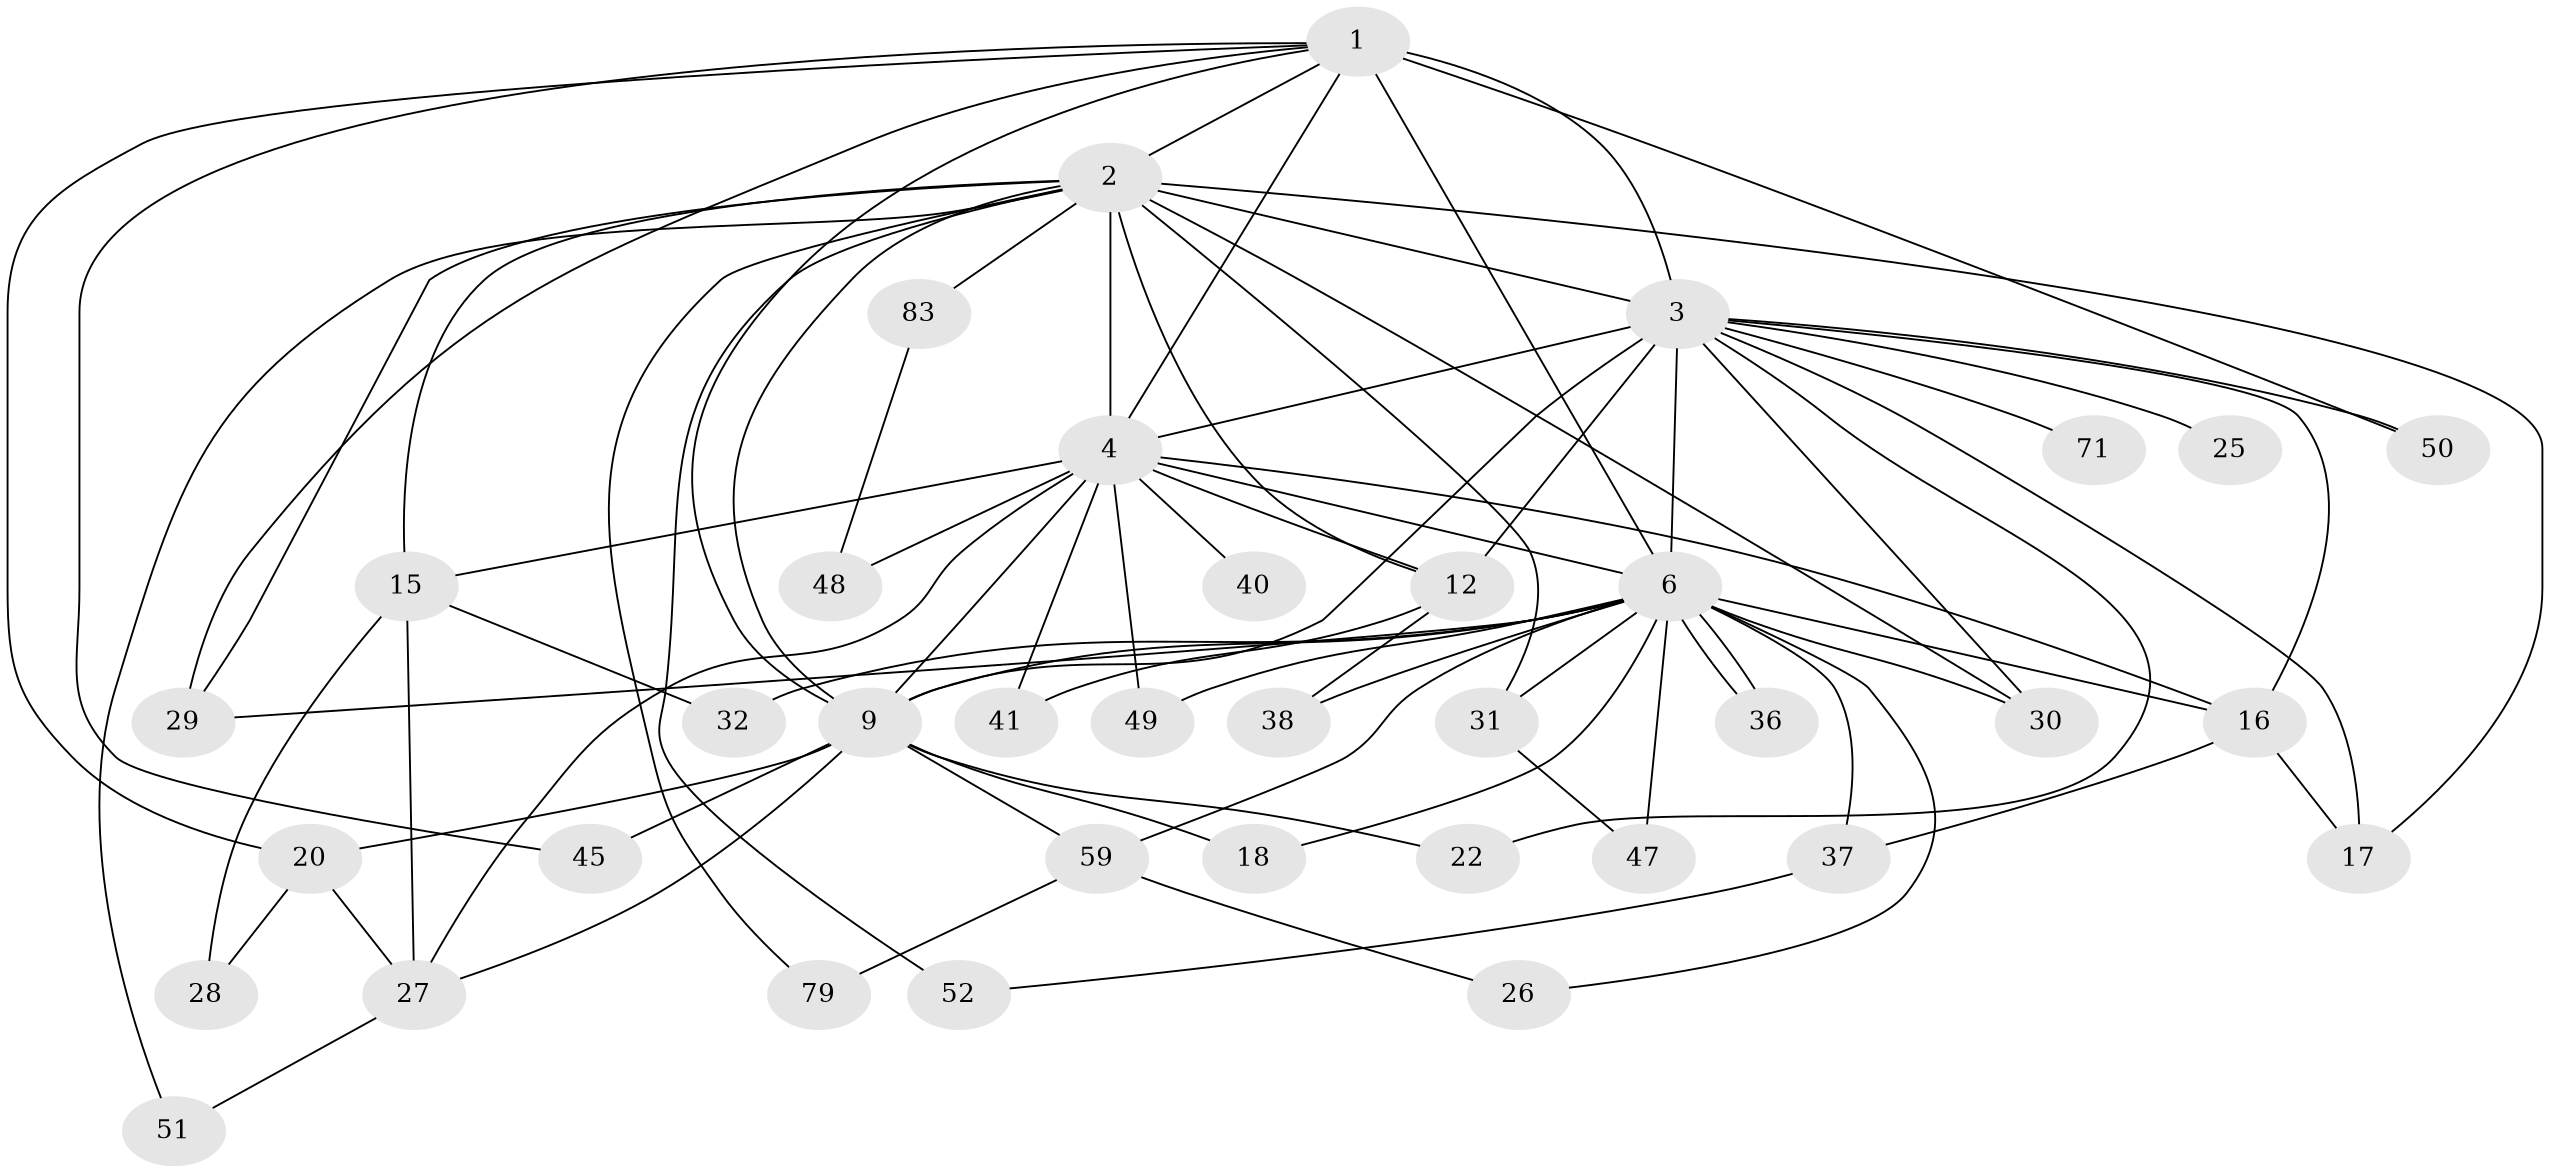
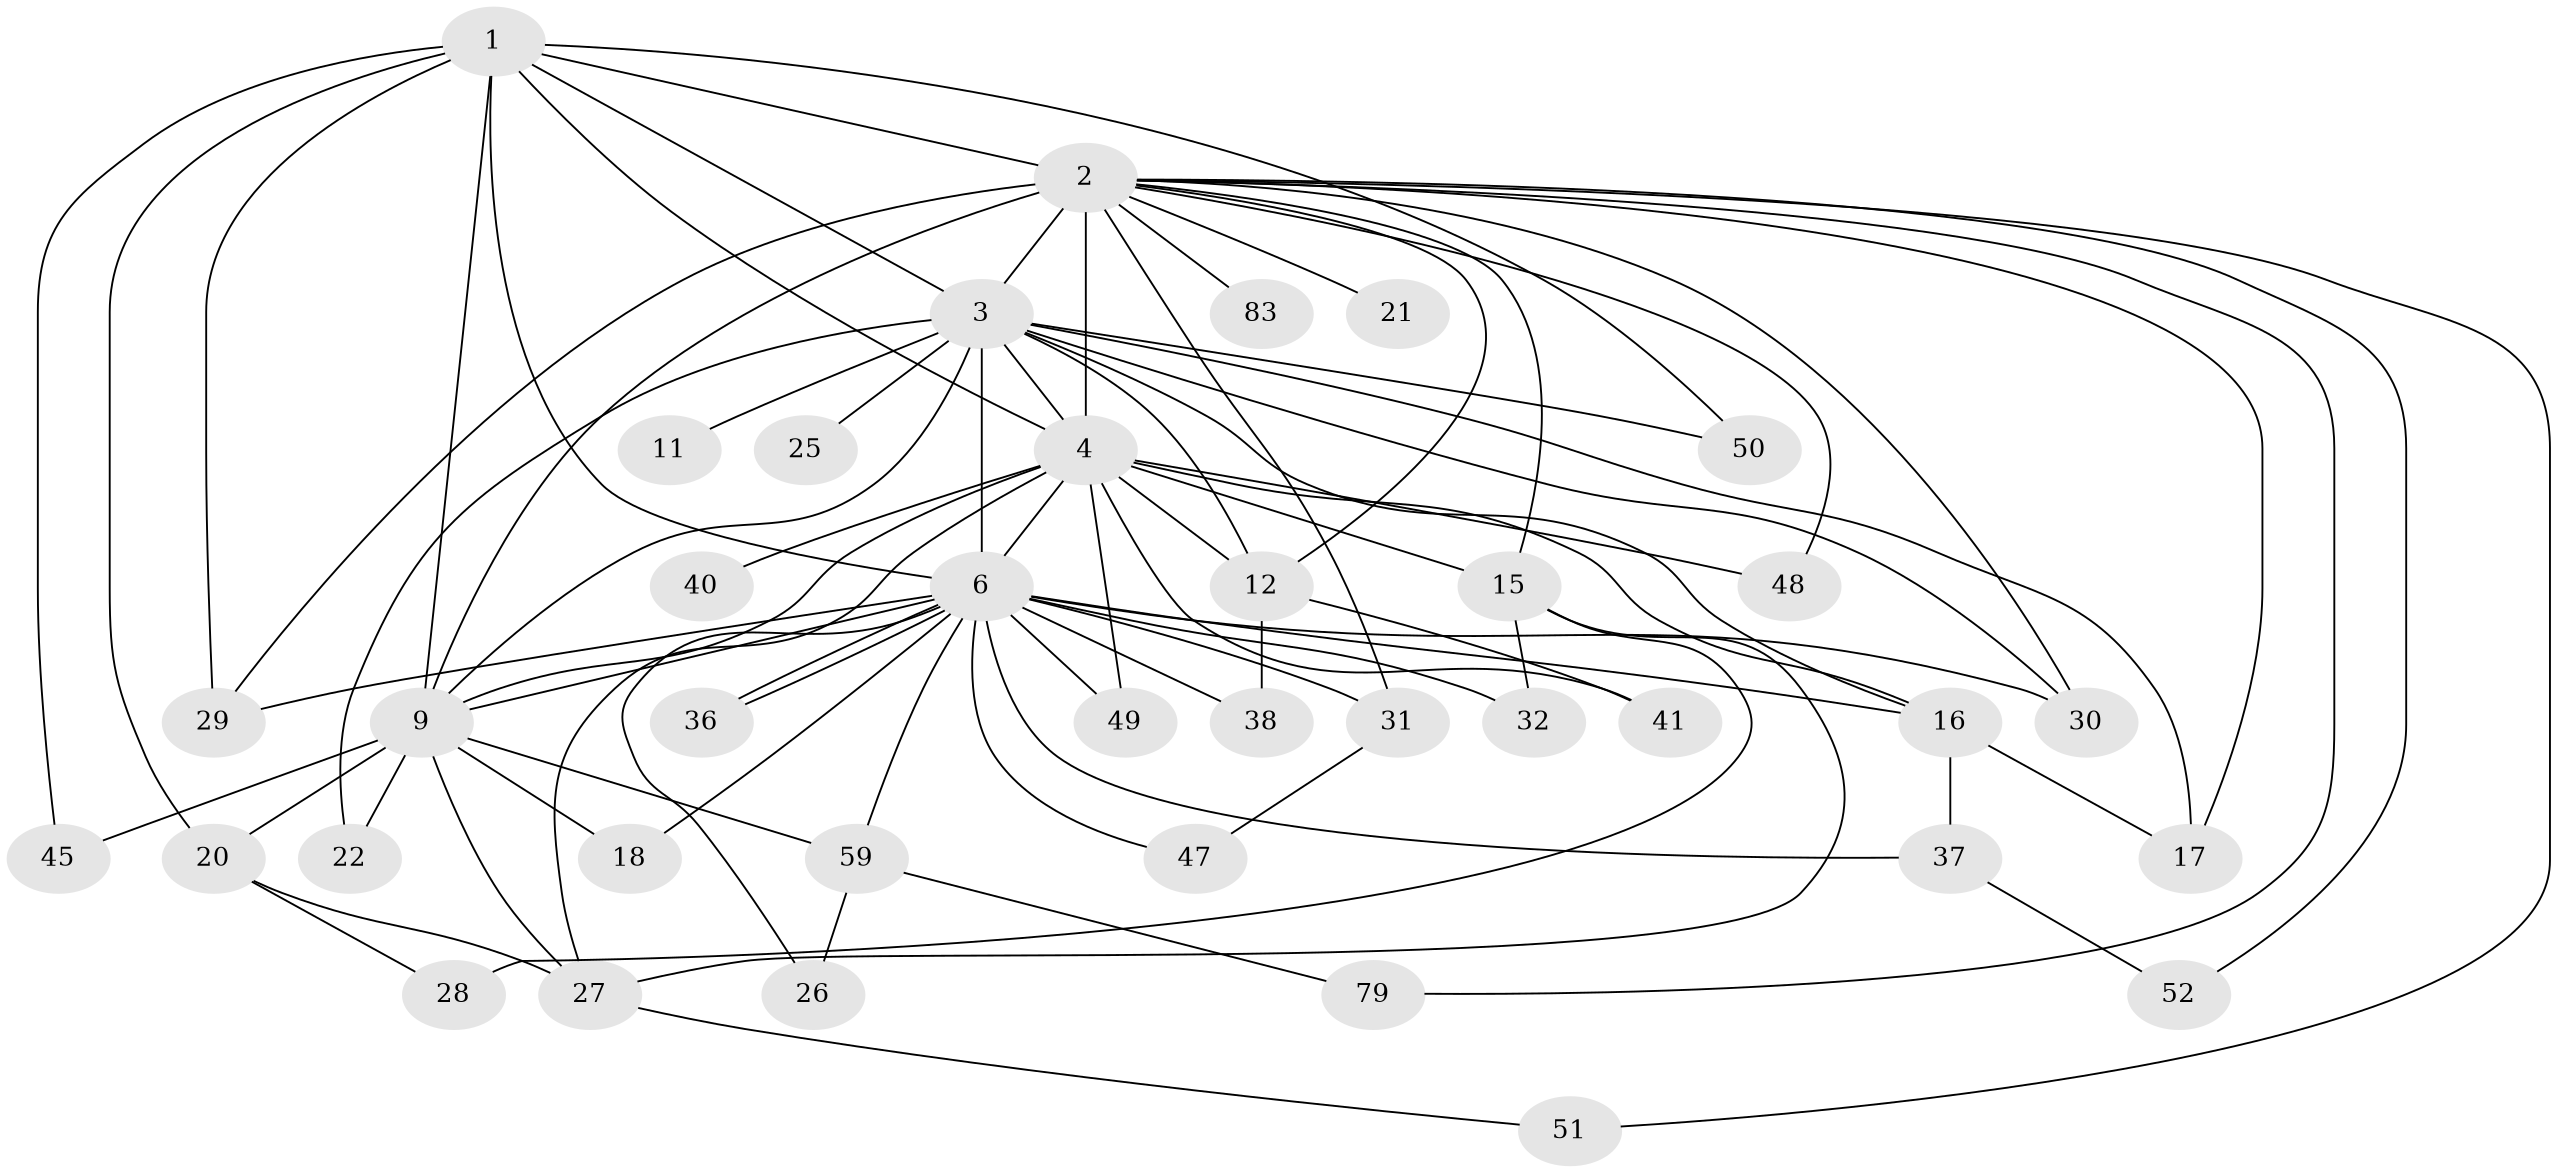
none -> (1398, 314)
(875, 450) -> (1582, 289)
(2094, 450) -> (670, 450)
